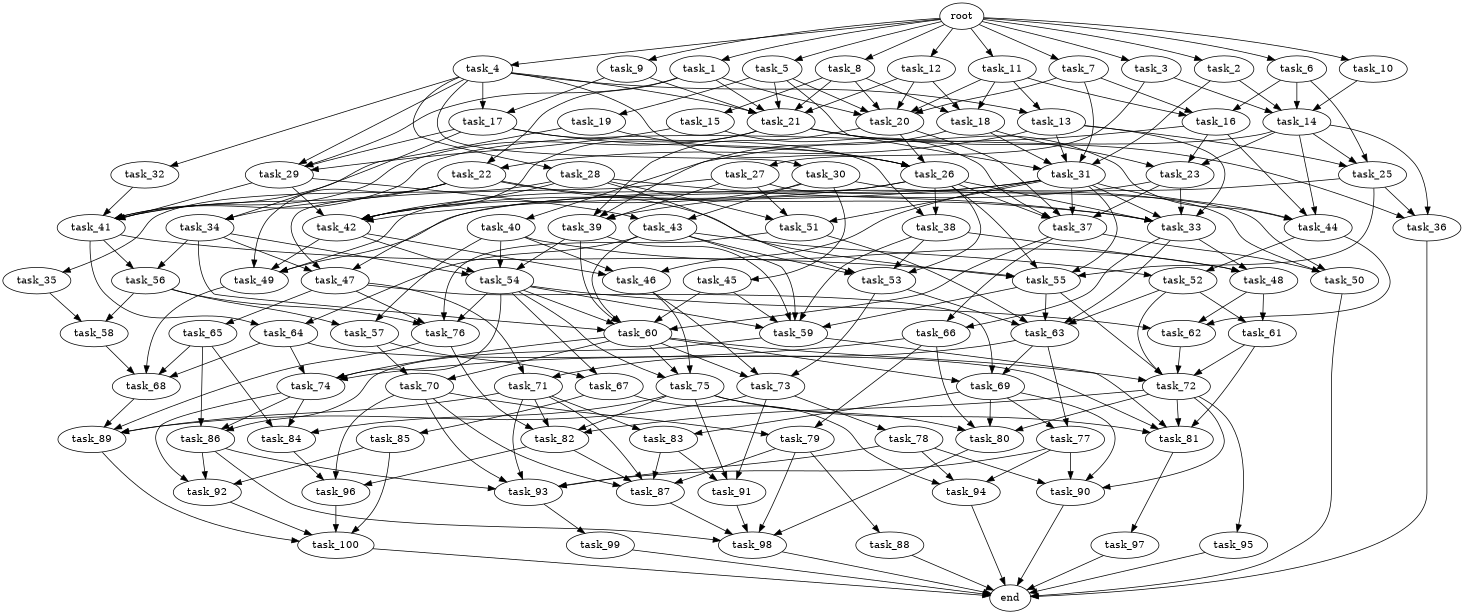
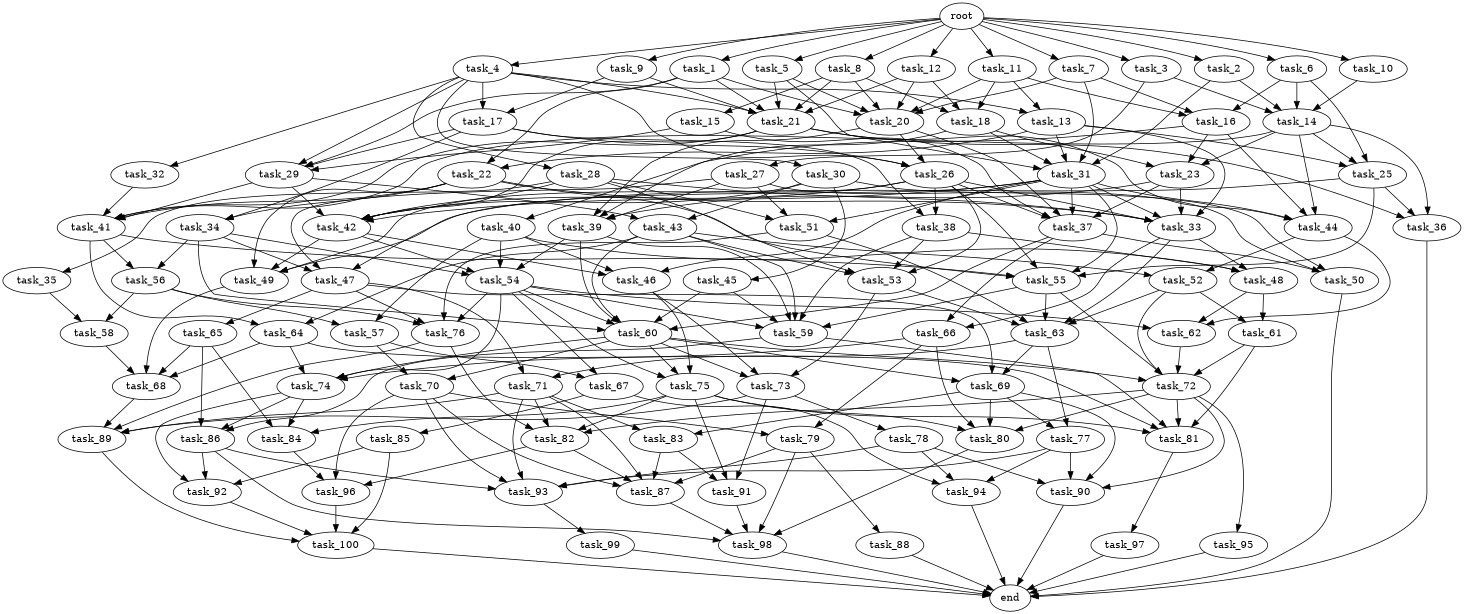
(592, 122) -> none
